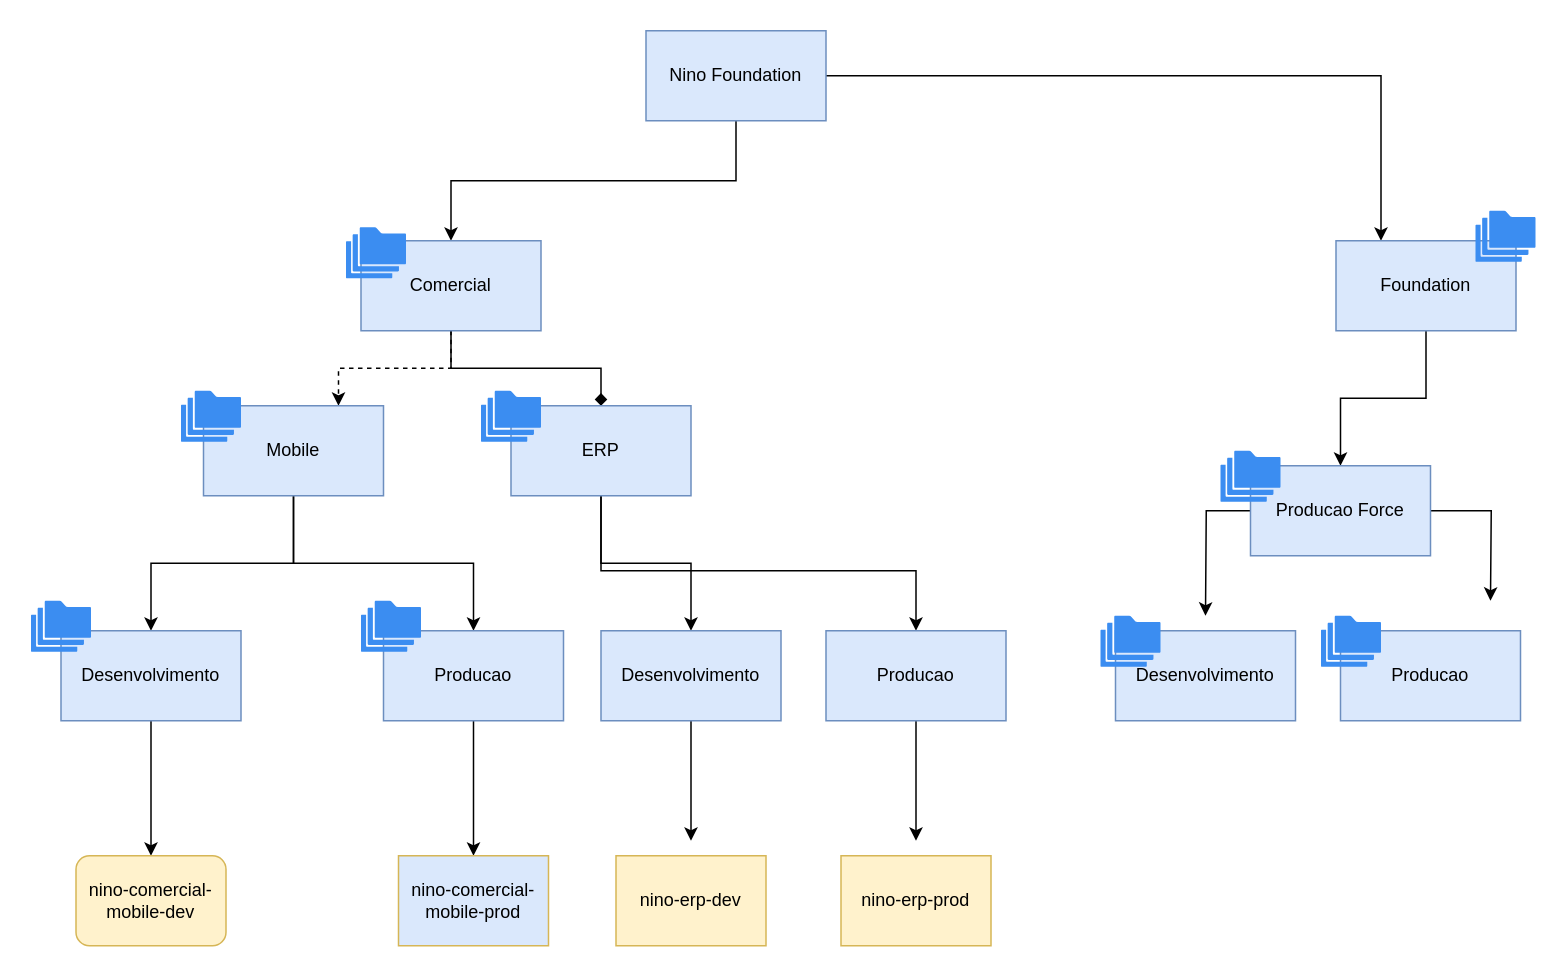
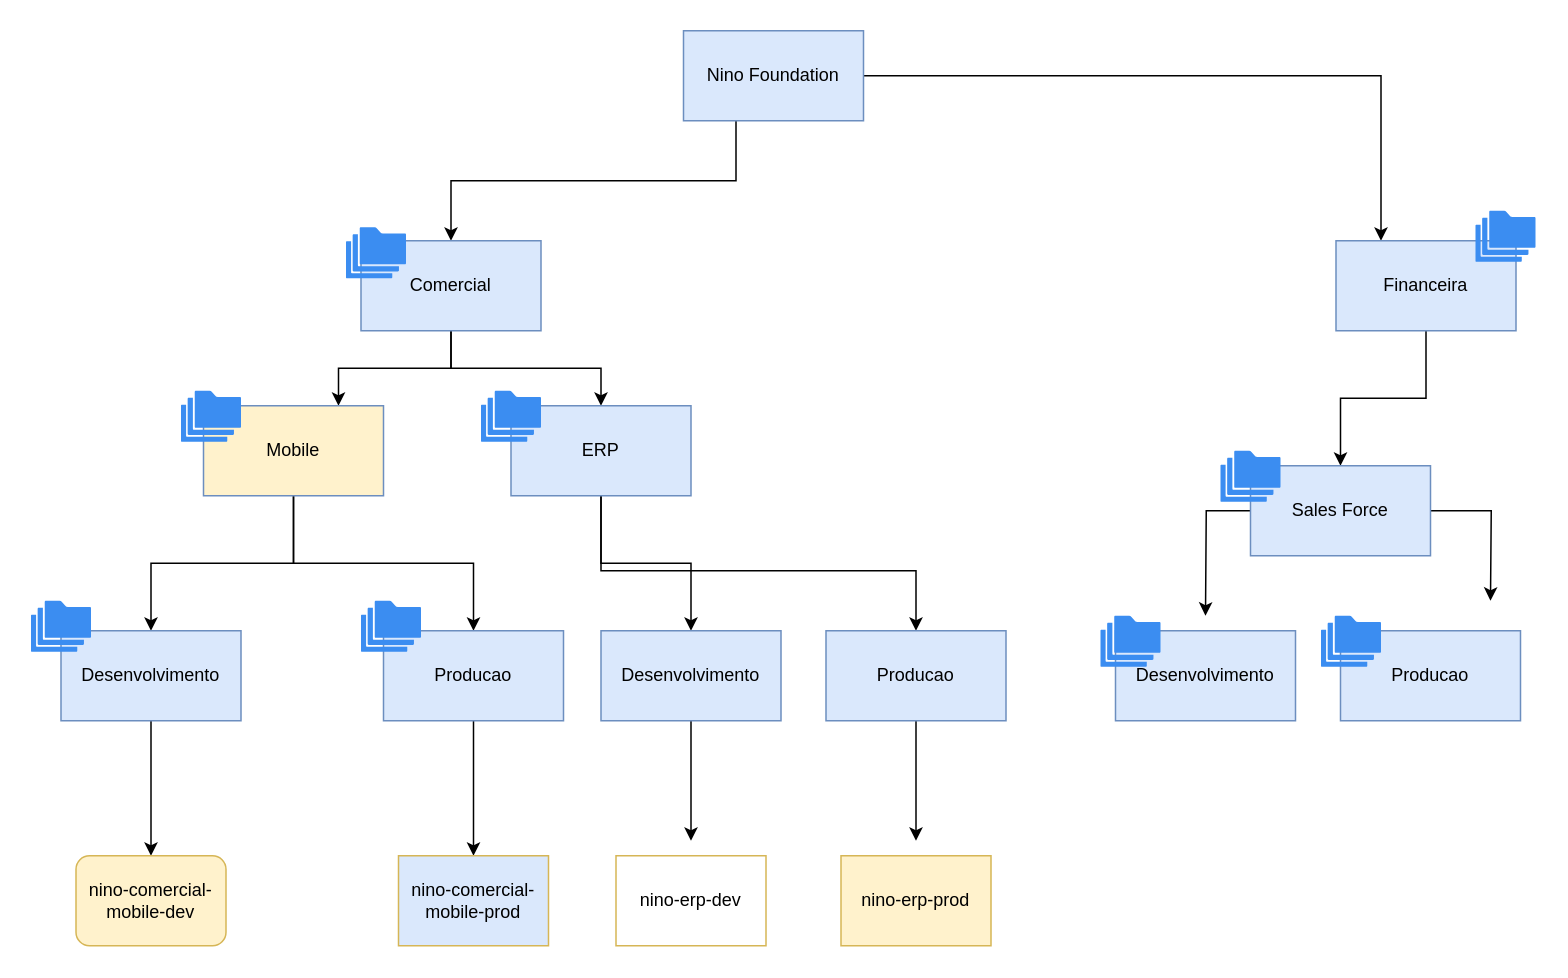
(736, 76) -> (773, 76)
(1426, 286) -> (1426, 286)
(379, 368) -> (379, 368)
(601, 393) -> (601, 394)
(293, 451) -> (293, 451)
(1340, 511) -> (1340, 511)
(691, 901) -> (691, 901)
